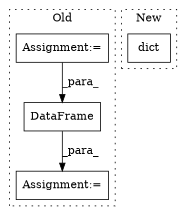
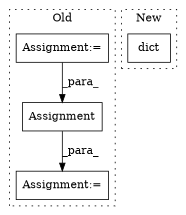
(62, 117) -> (62, 117)
